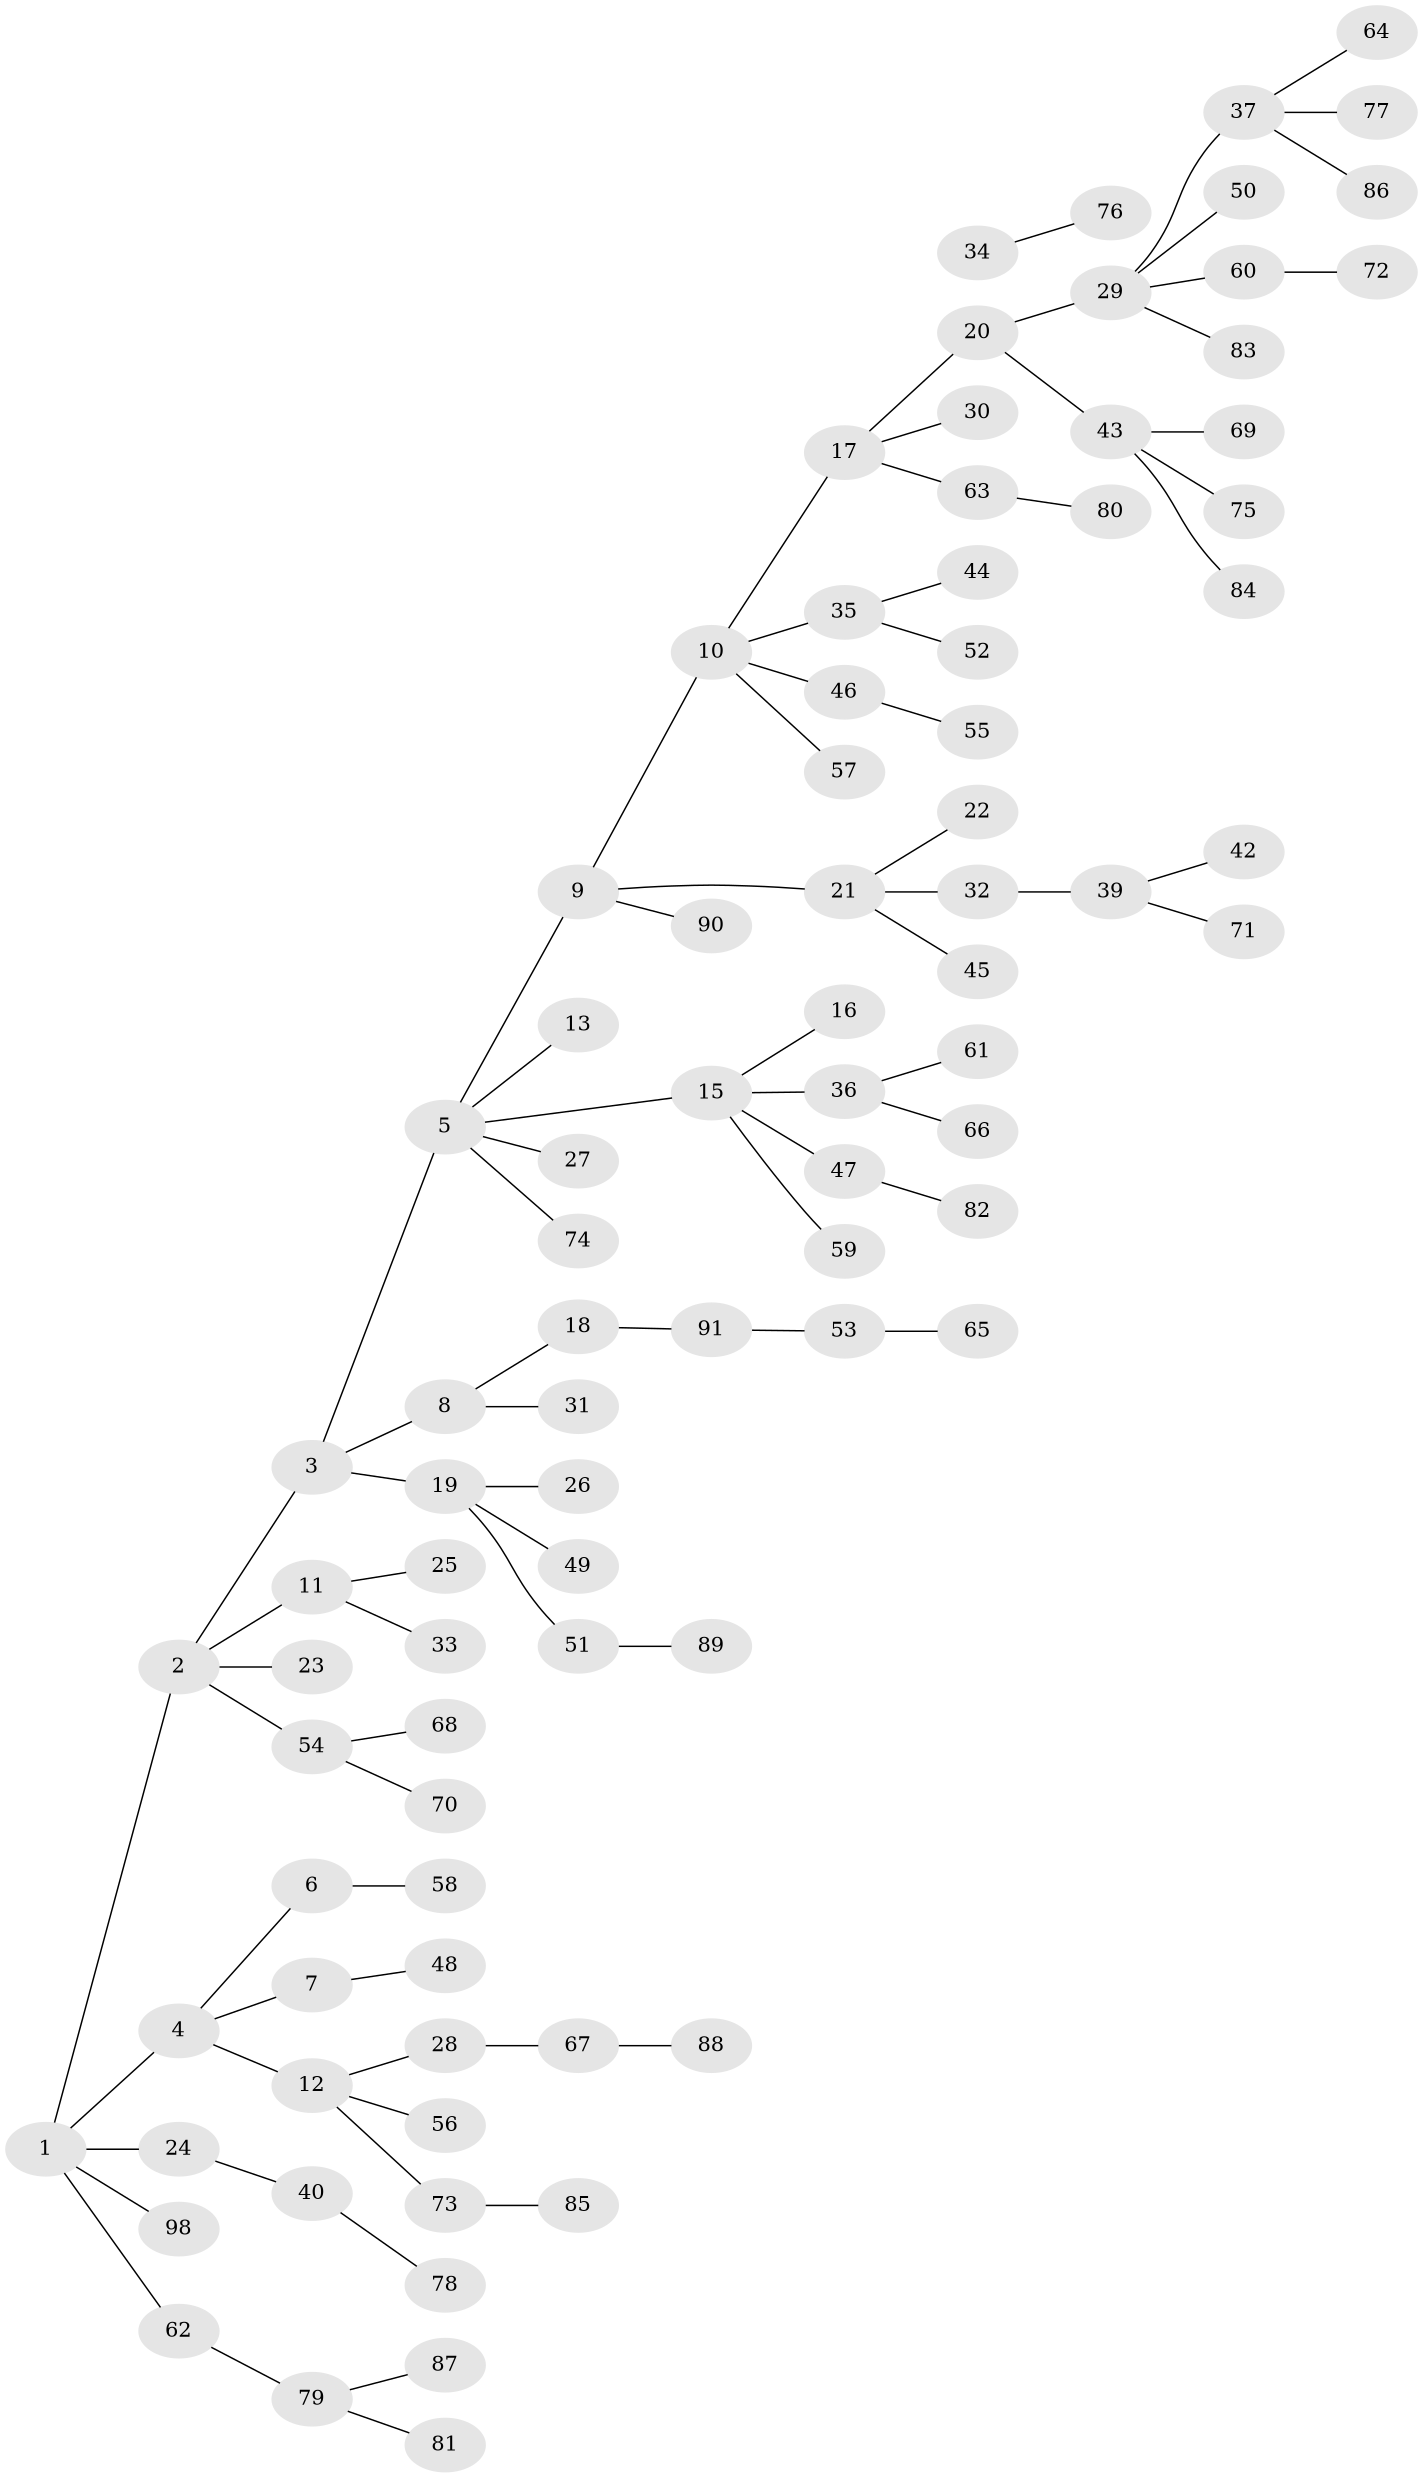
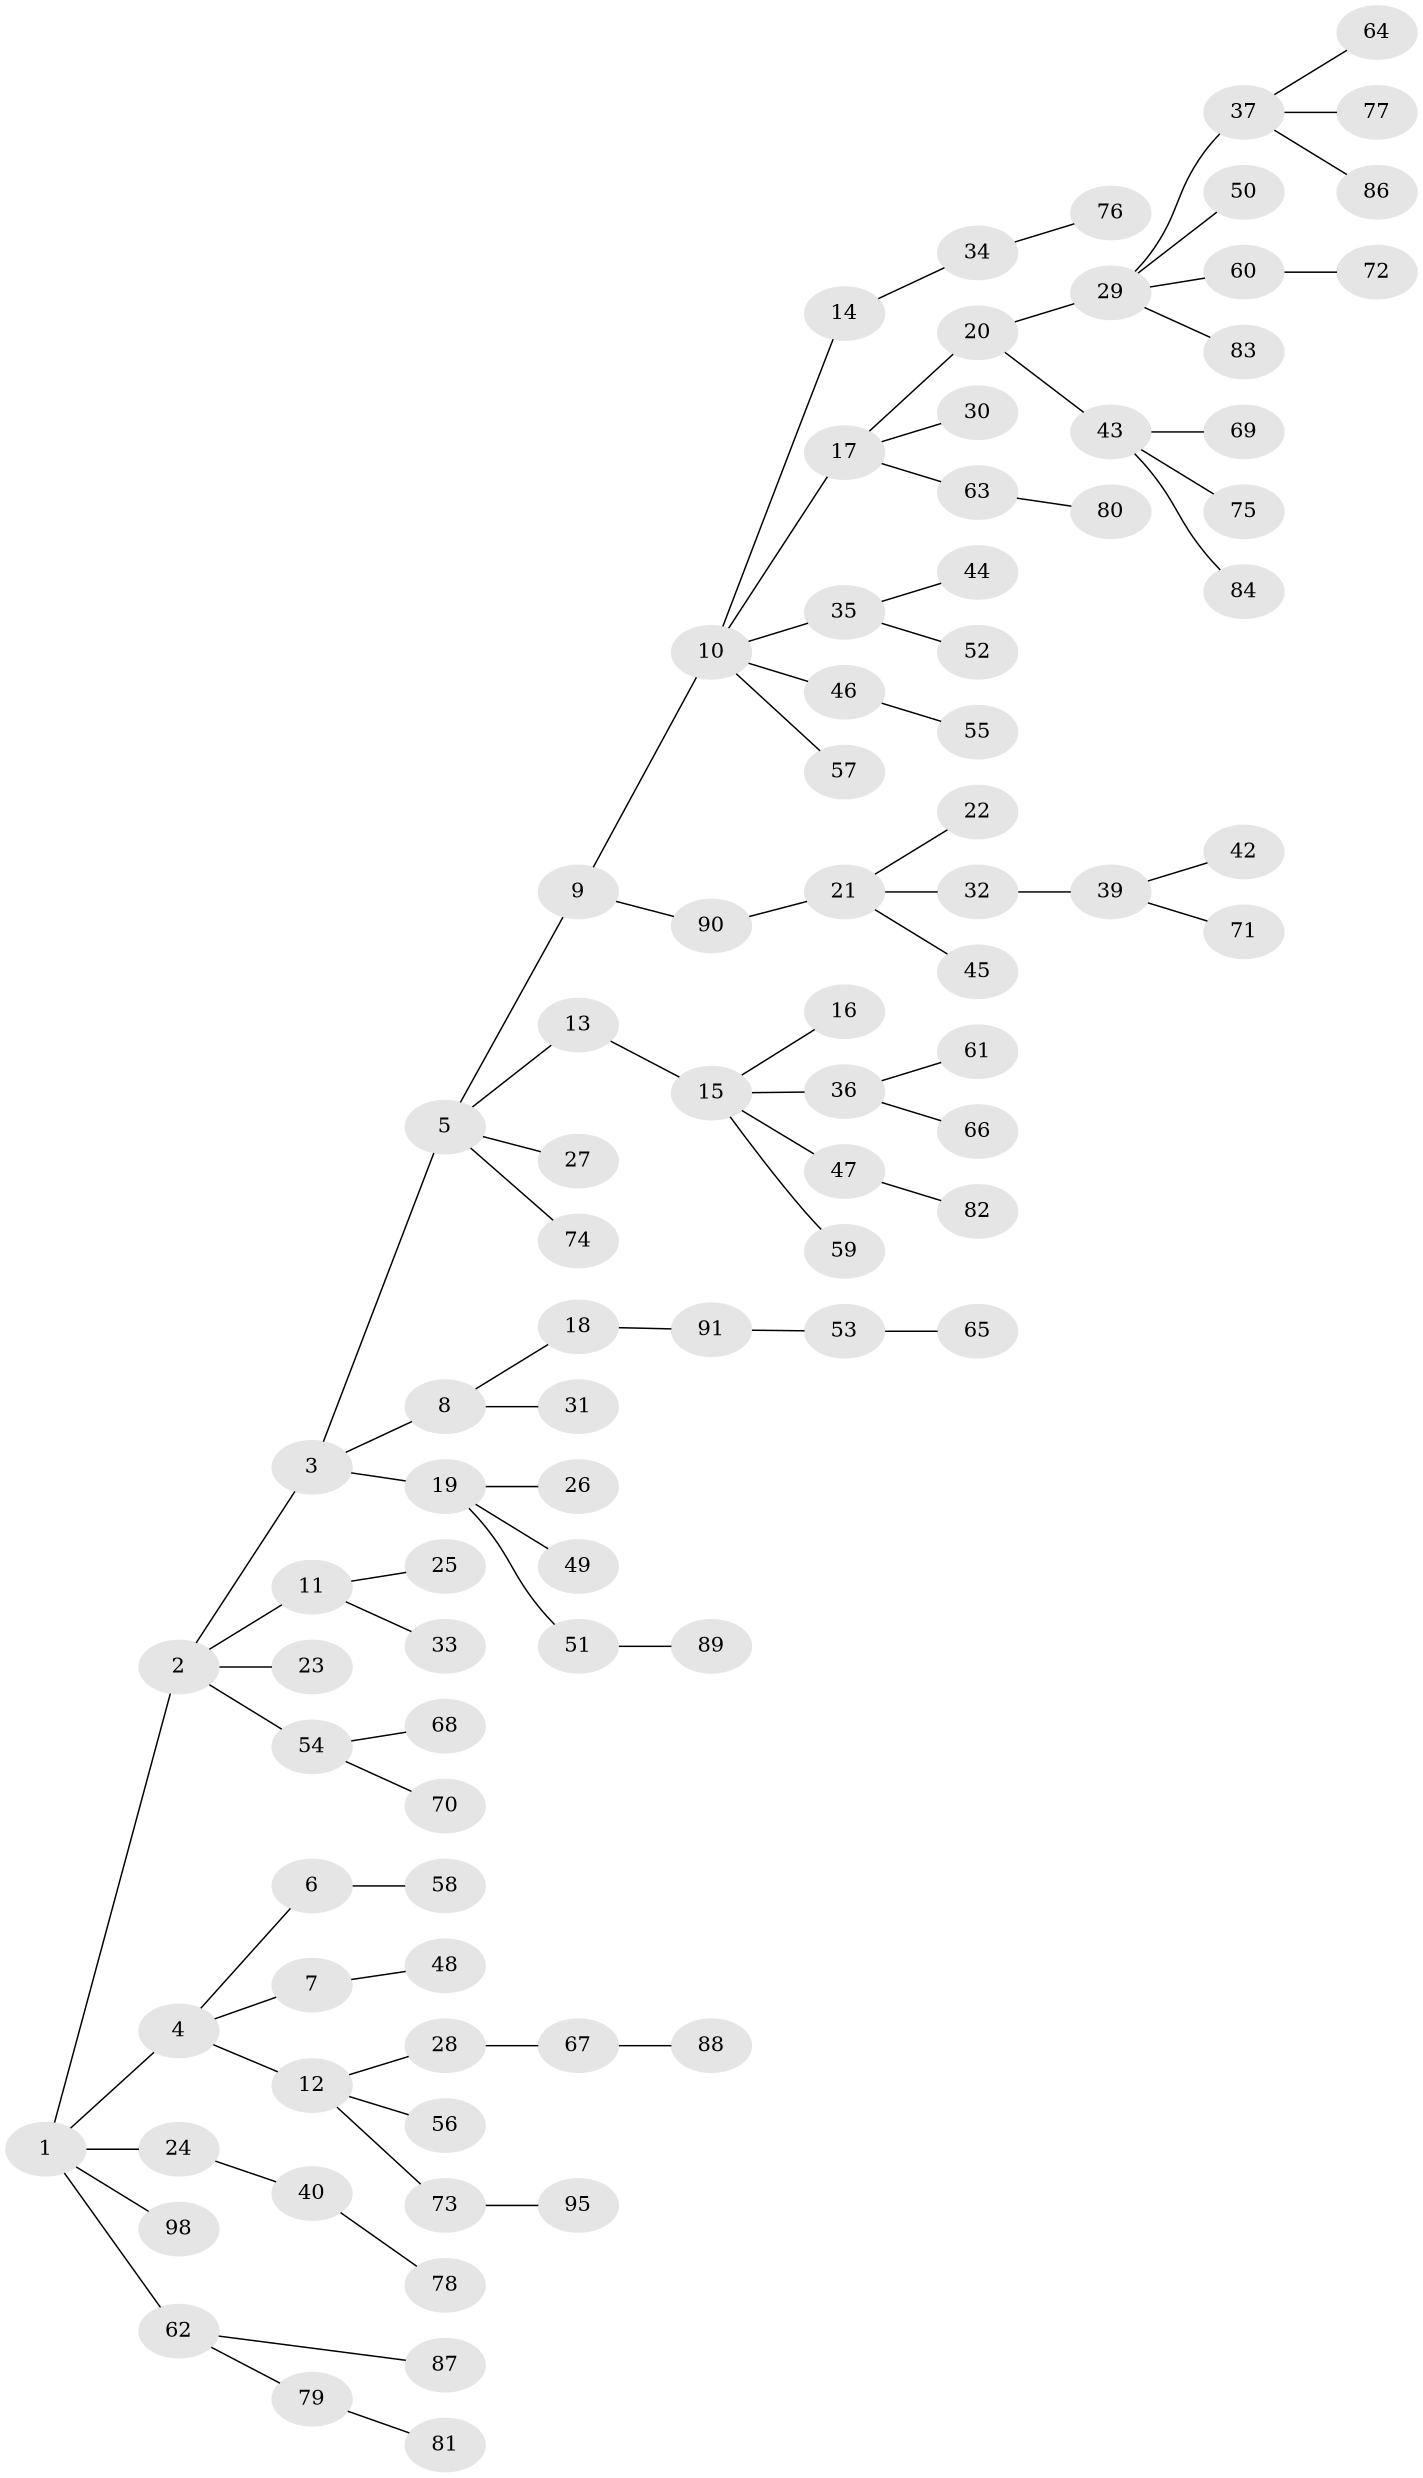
none -> (845, 314)
(711, 885) -> (778, 909)
(579, 1110) -> (645, 1059)
(578, 2205) -> (578, 2205)
(379, 2382) -> (312, 2348)
